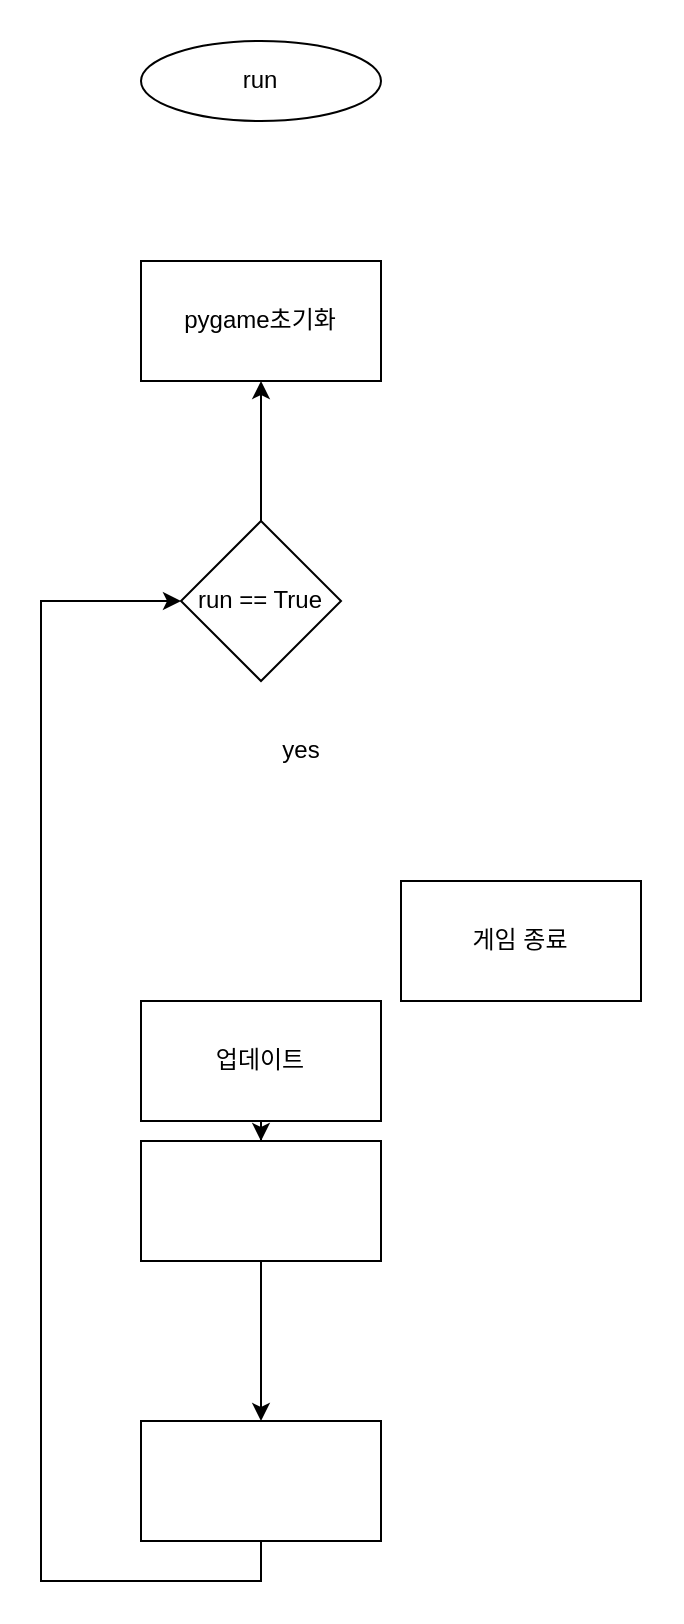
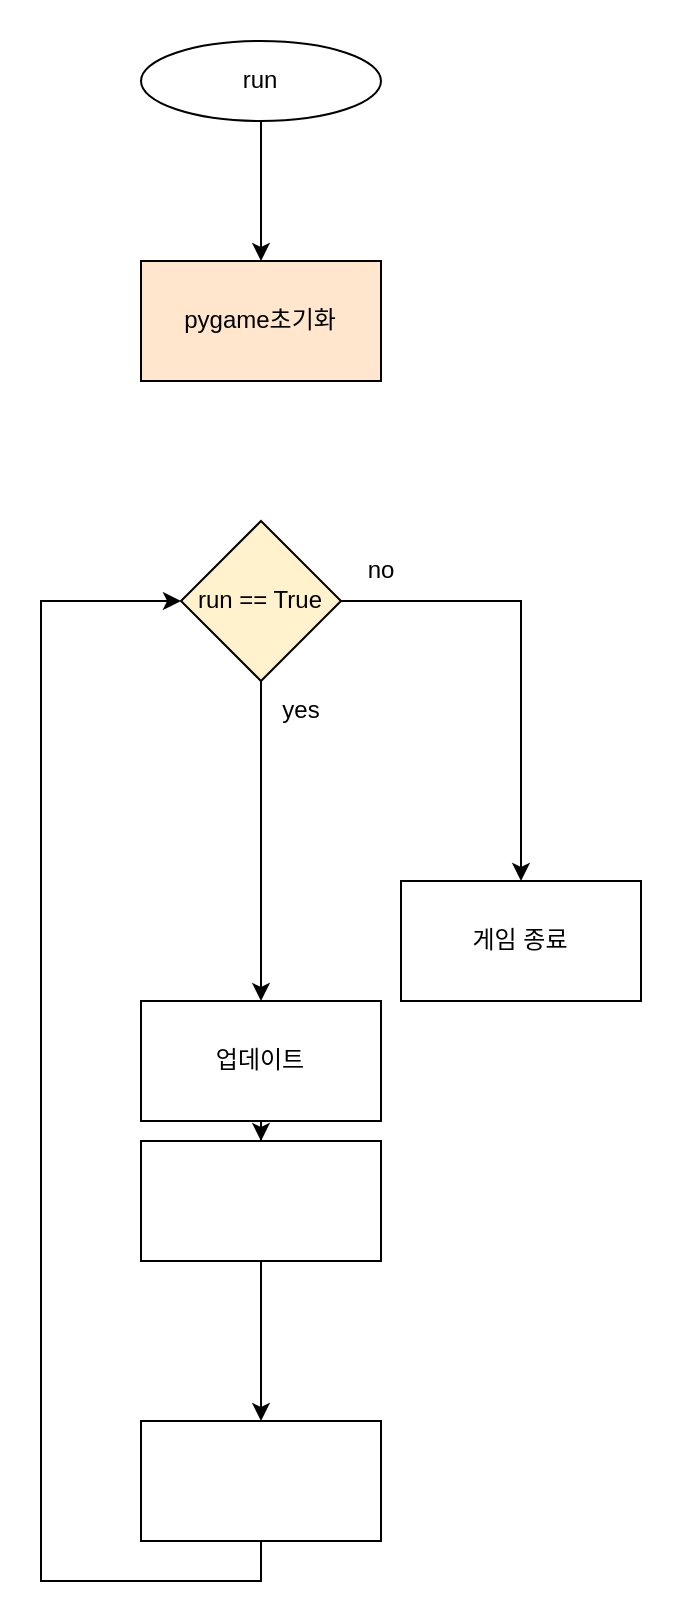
none -> (261, 184)
(261, 321) -> (261, 321)
(261, 458) -> (261, 834)
none -> (381, 571)
(261, 601) -> (261, 601)
none -> (521, 644)
(301, 751) -> (301, 711)
